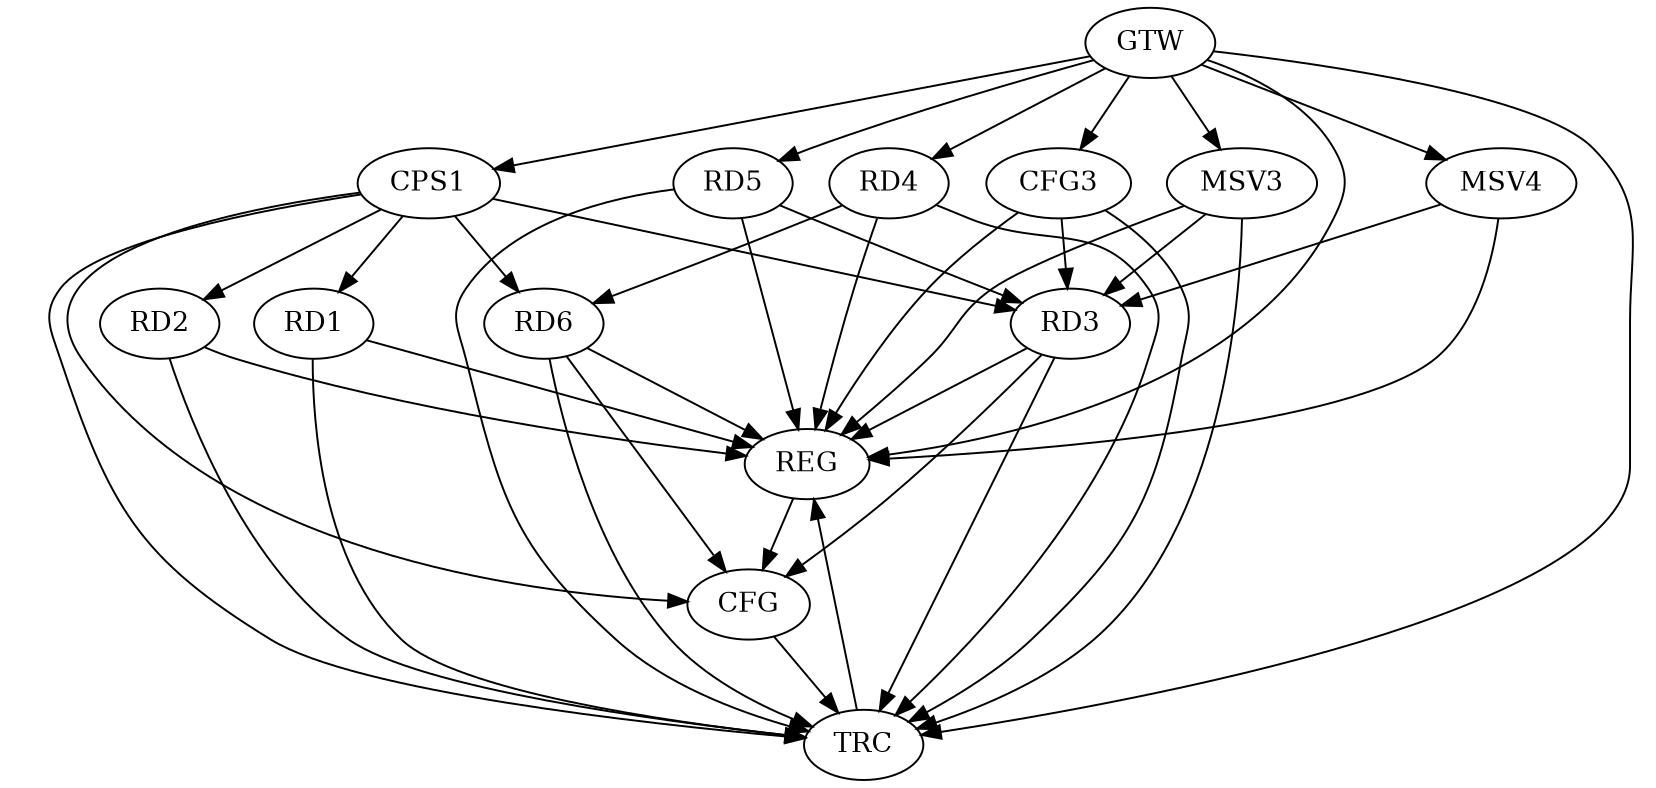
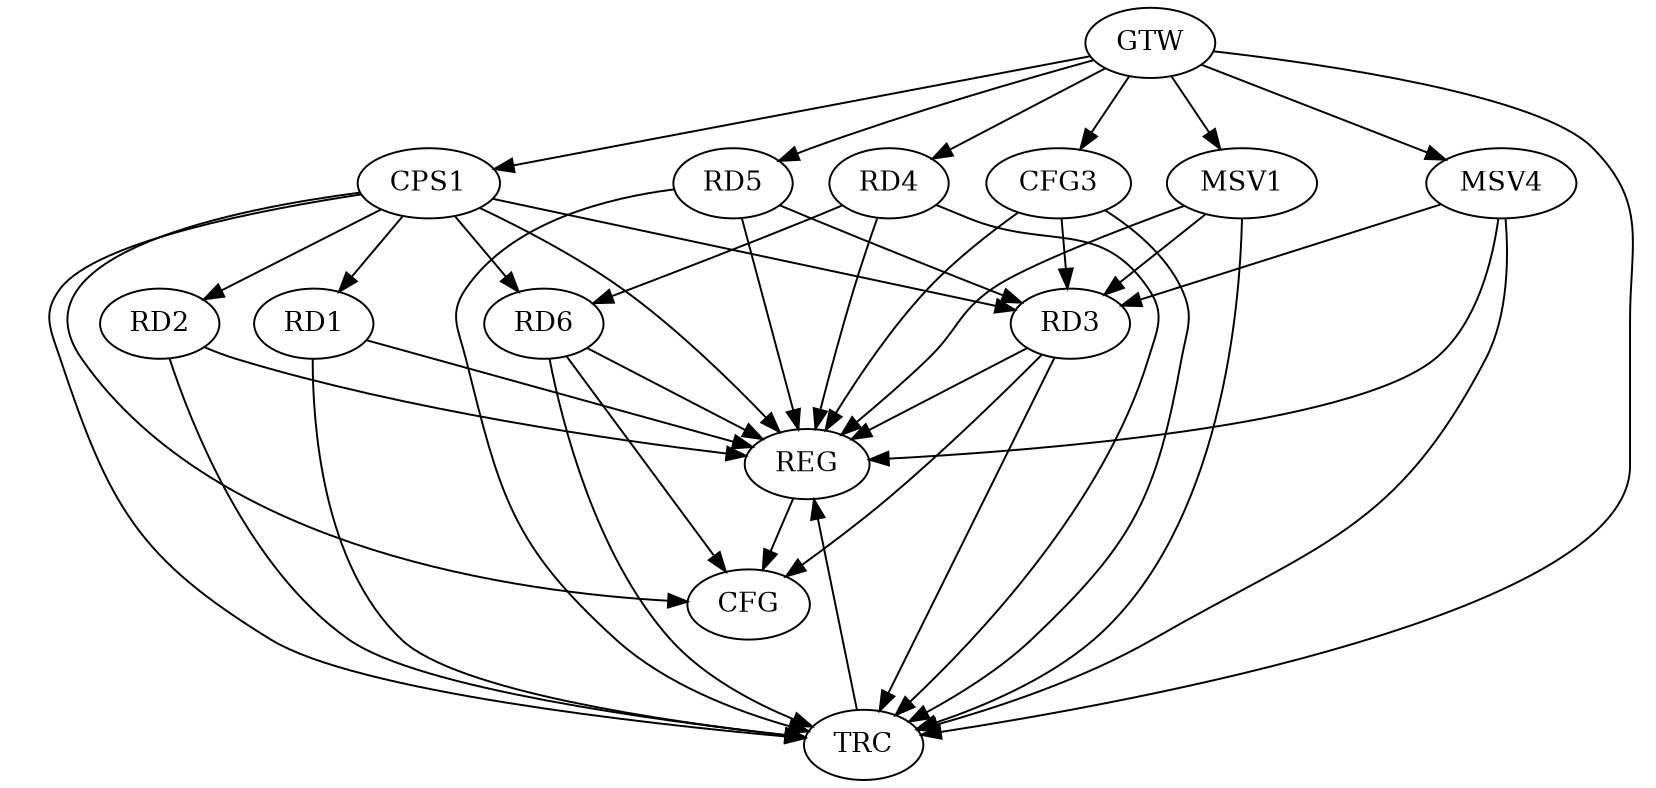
(1242, 183) -> (1242, 183)
(1254, 316) -> (641, 303)
(800, 667) -> (1309, 553)
